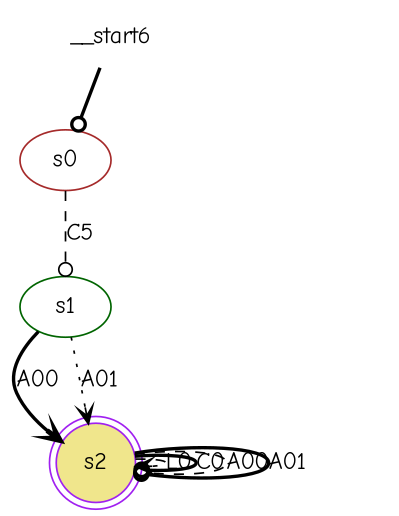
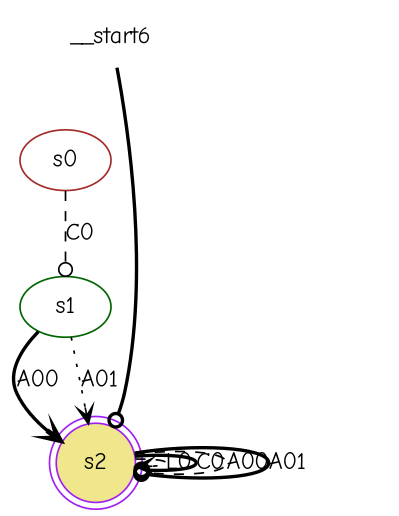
(90, 93) -> (136, 241)
(80, 234) -> (80, 234)
